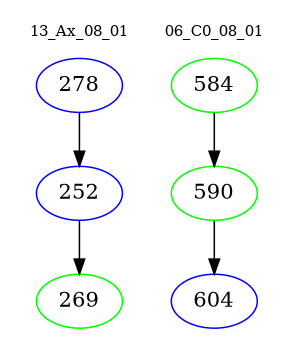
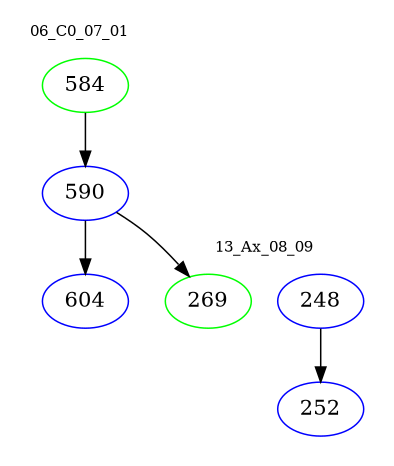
(79, 32) -> (265, 248)
(214, 32) -> (79, 32)
(79, 85) -> (321, 301)
(214, 193) -> (85, 193)
(79, 240) -> (163, 248)
